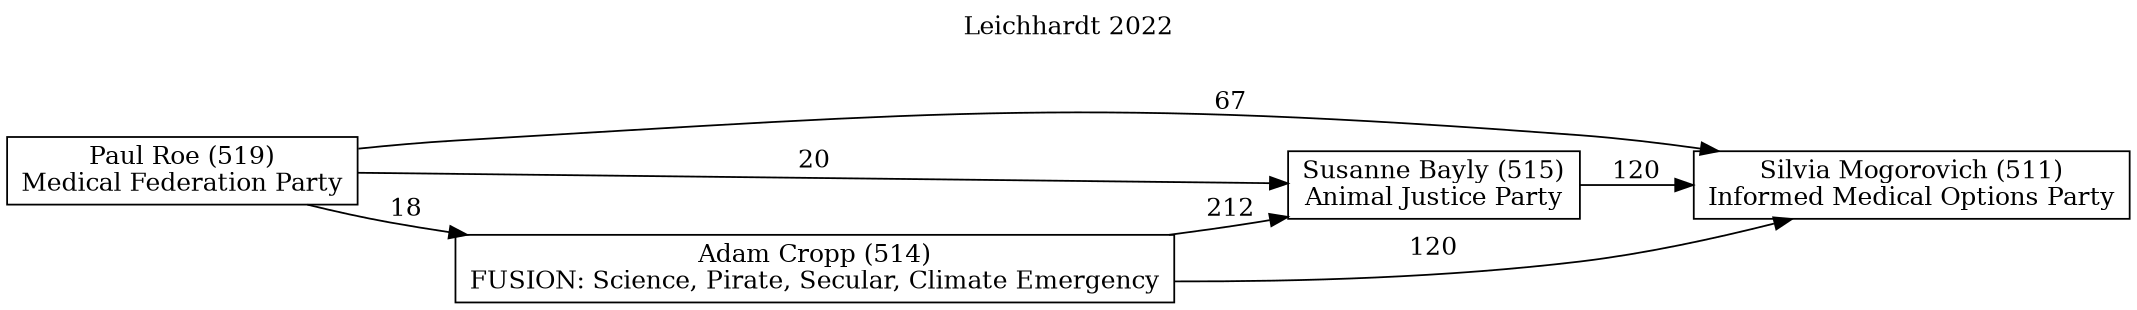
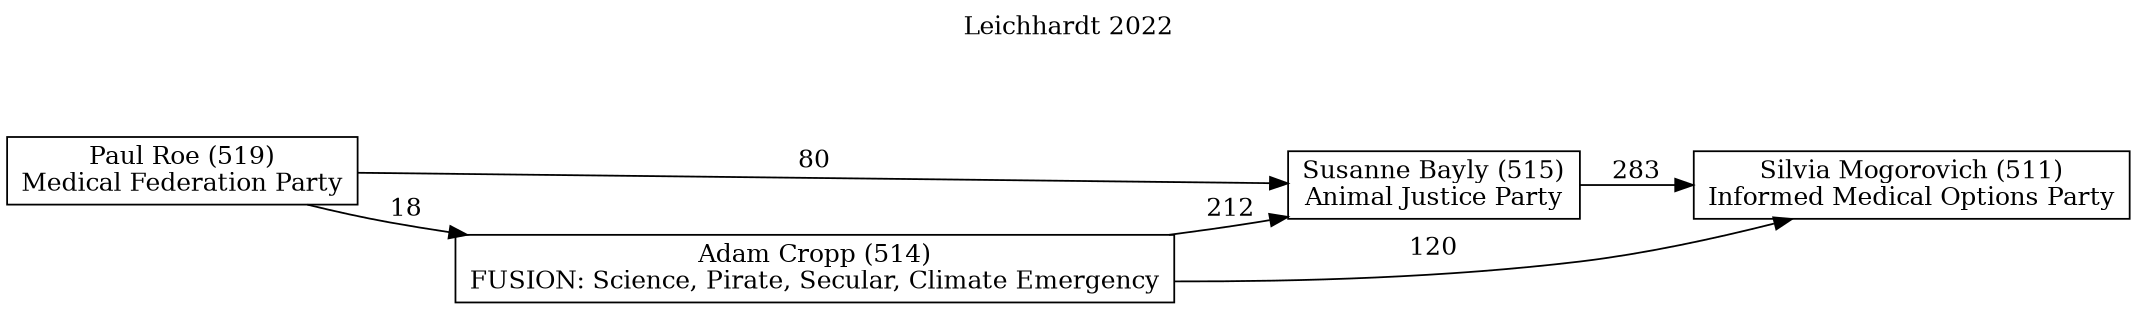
(1030, 113) -> none
(815, 161) -> (815, 161)
(1637, 172) -> (1637, 172)
